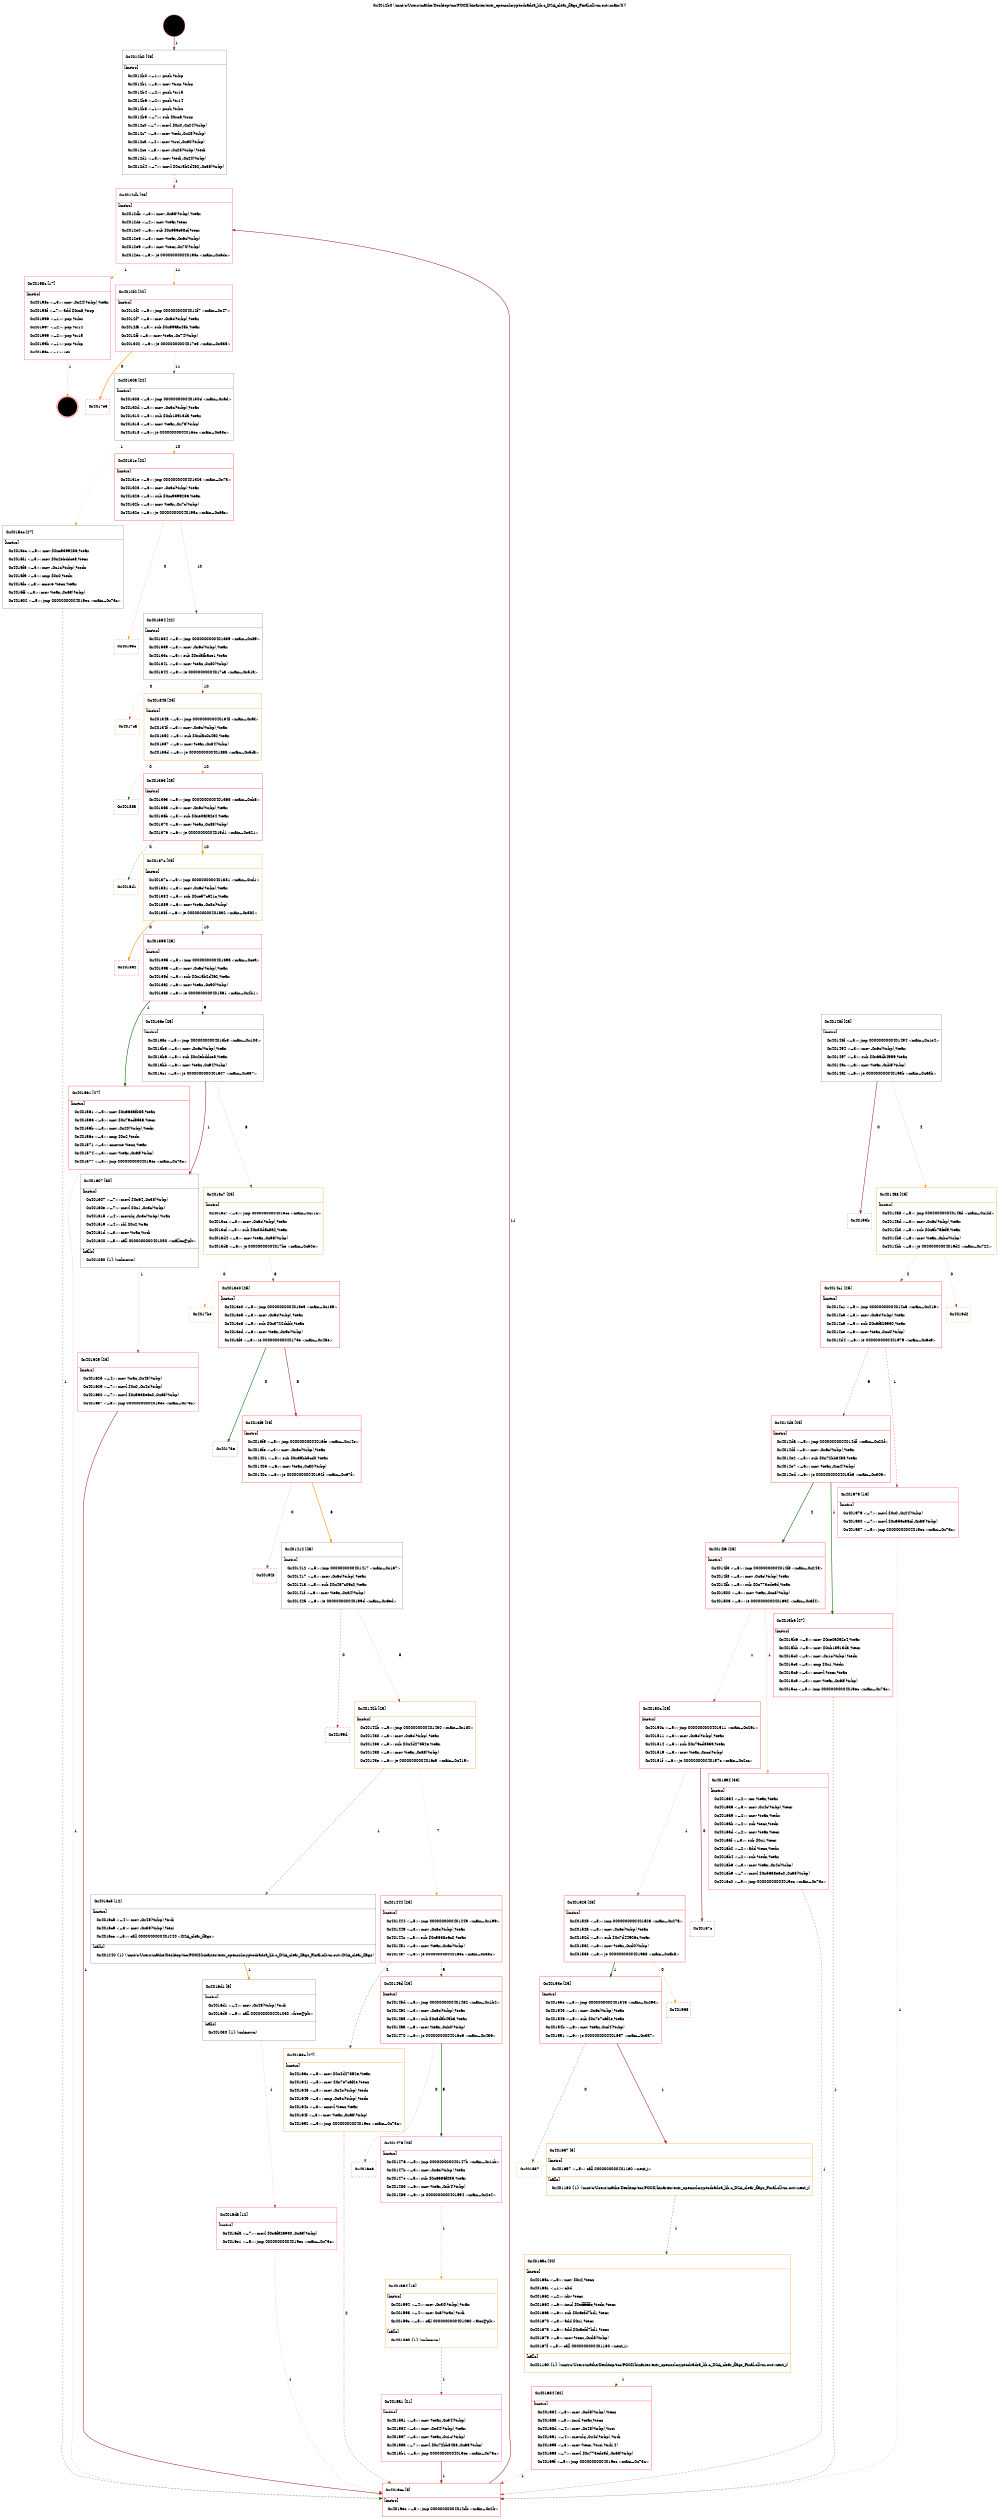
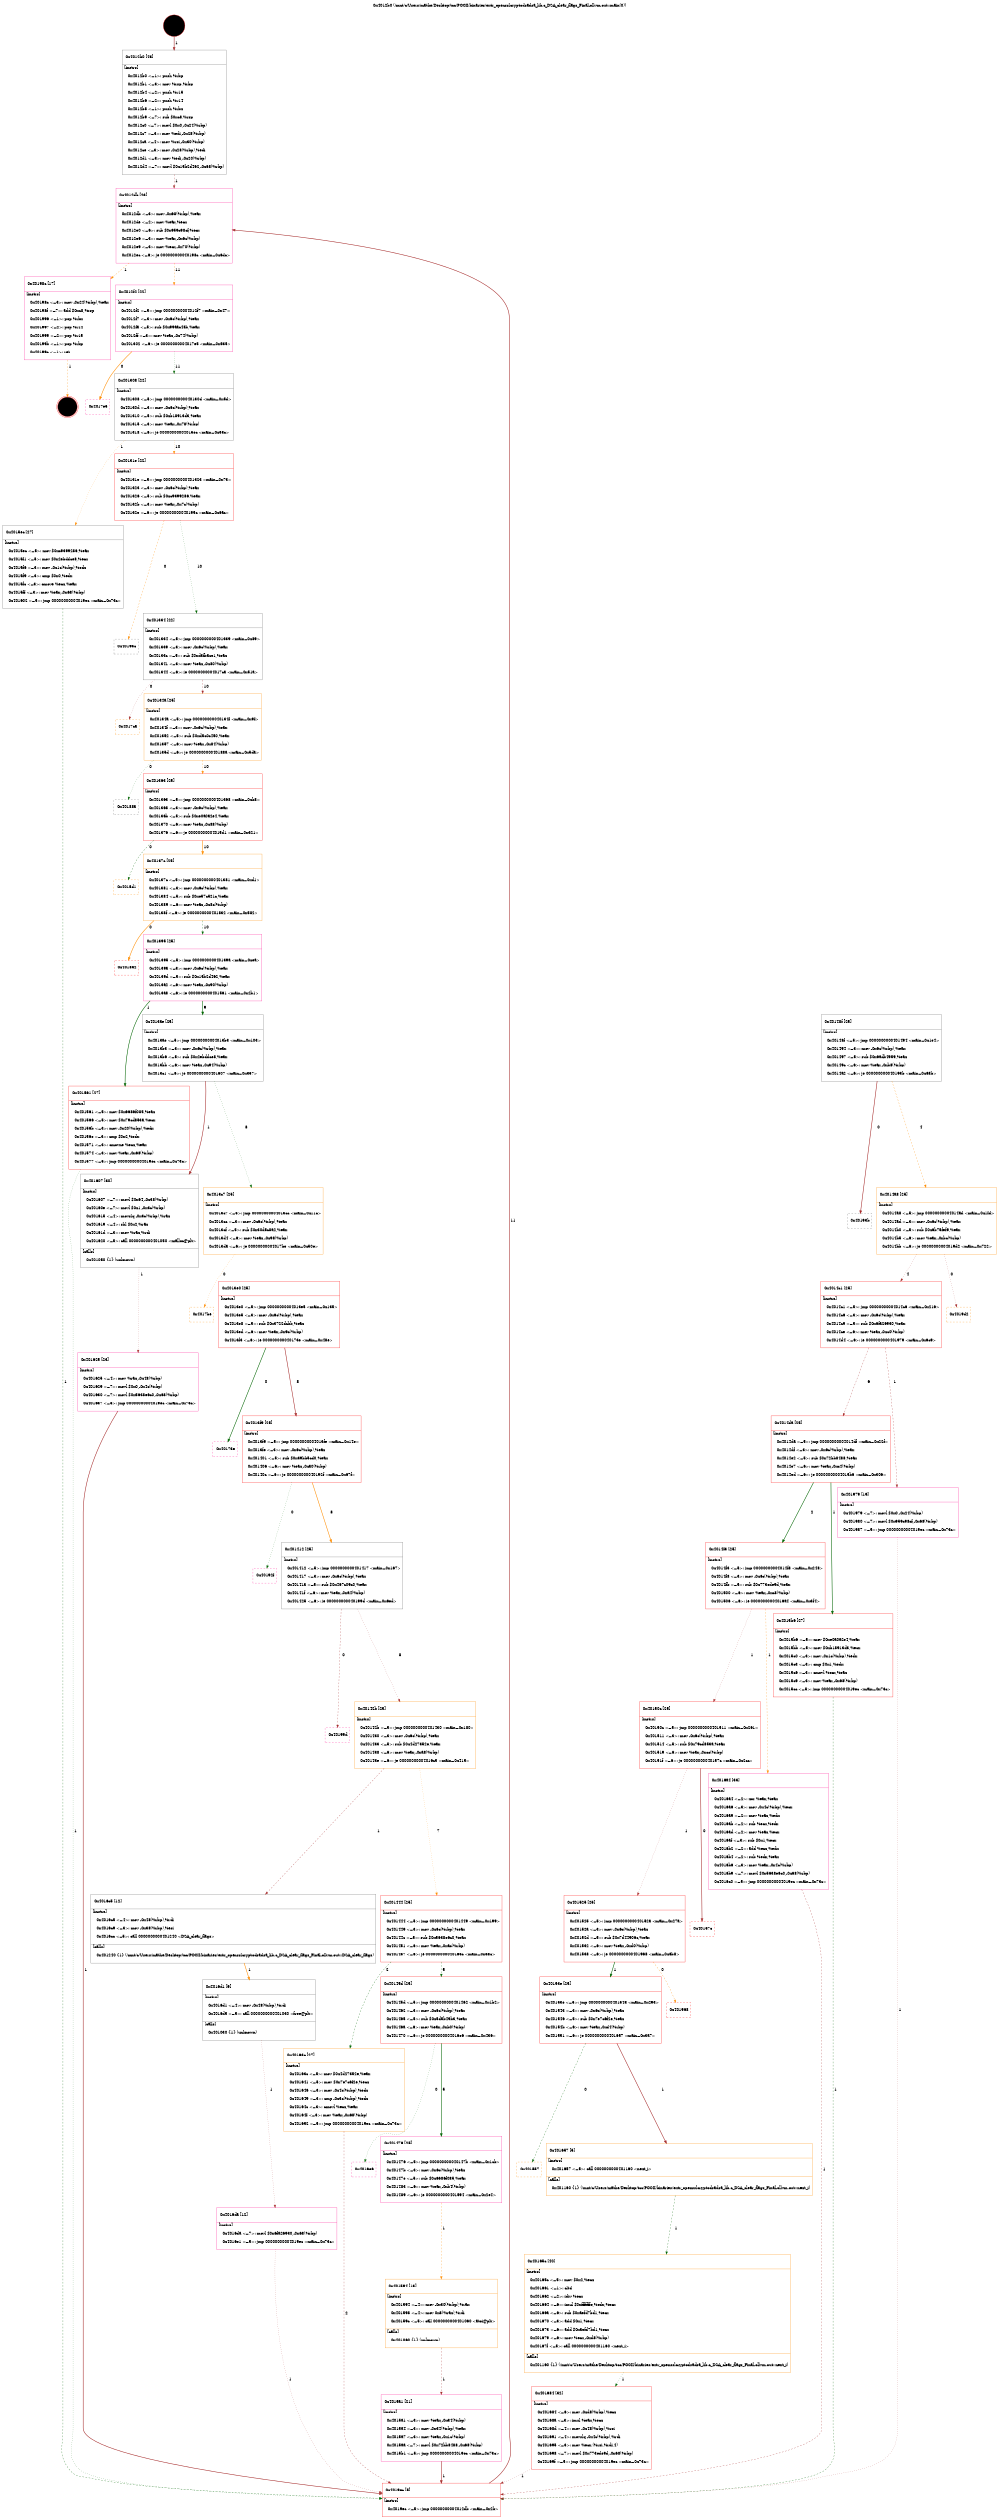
(203, 1006) -> (203, 1006)
(271, 1266) -> none
